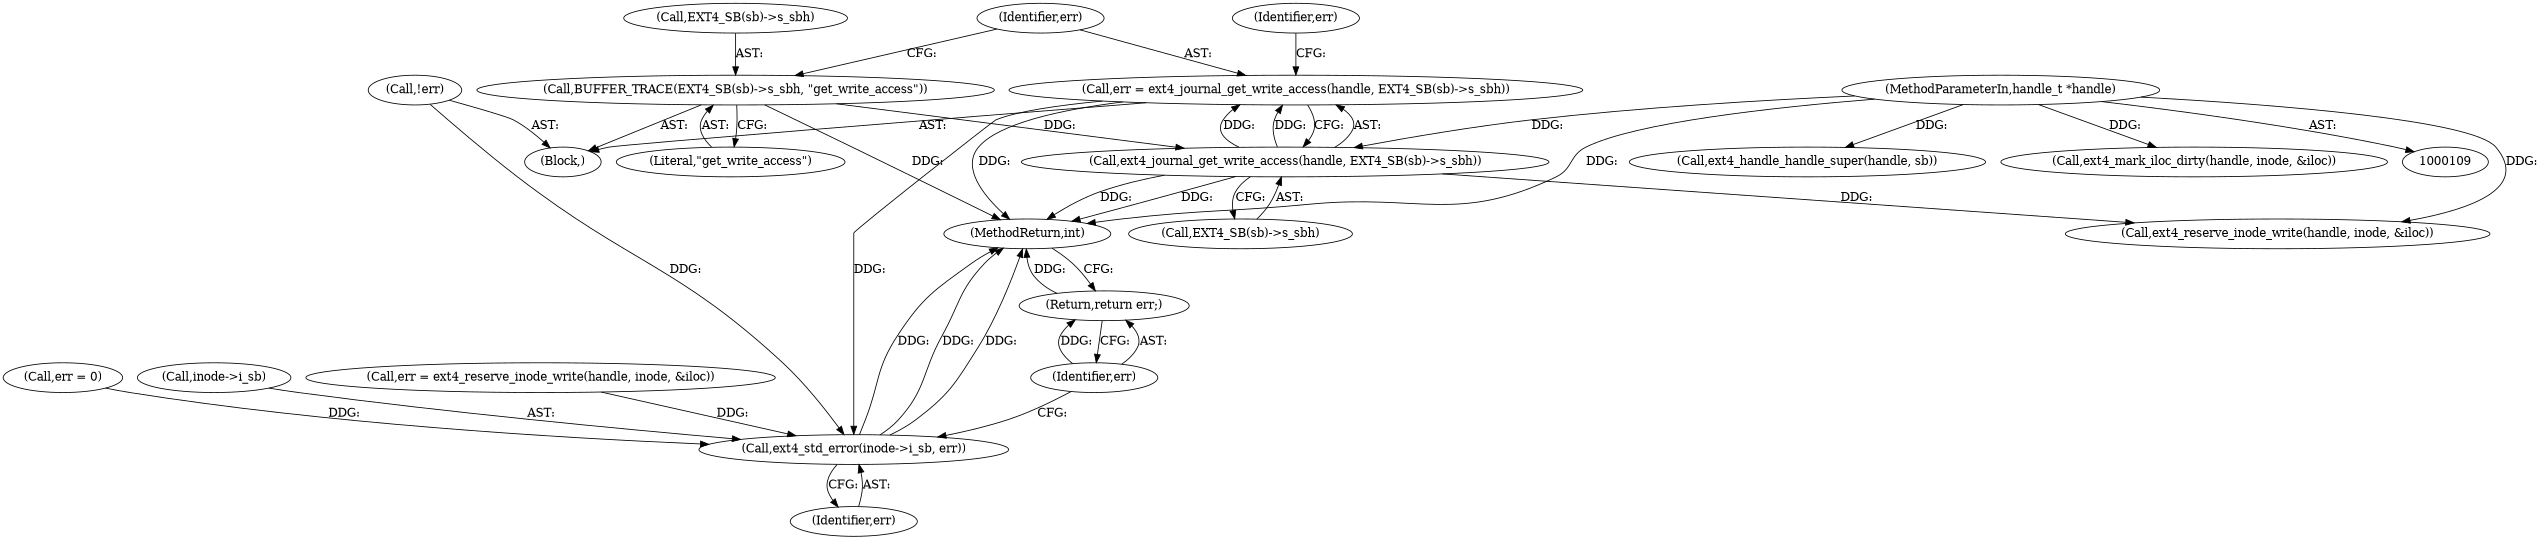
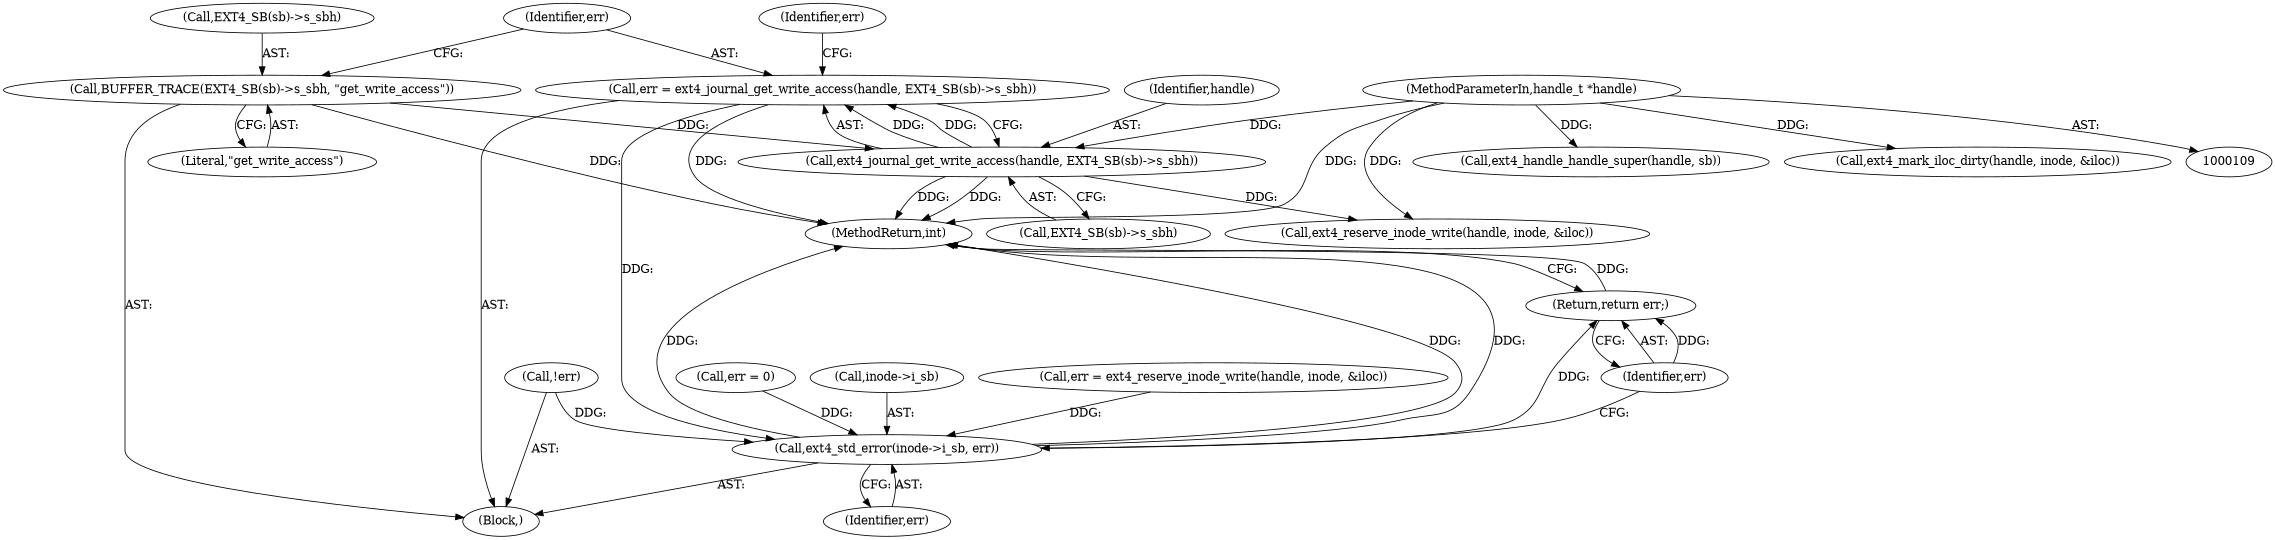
none -> (1202, 90)
none -> (1340, 441)
none -> (681, 488)
